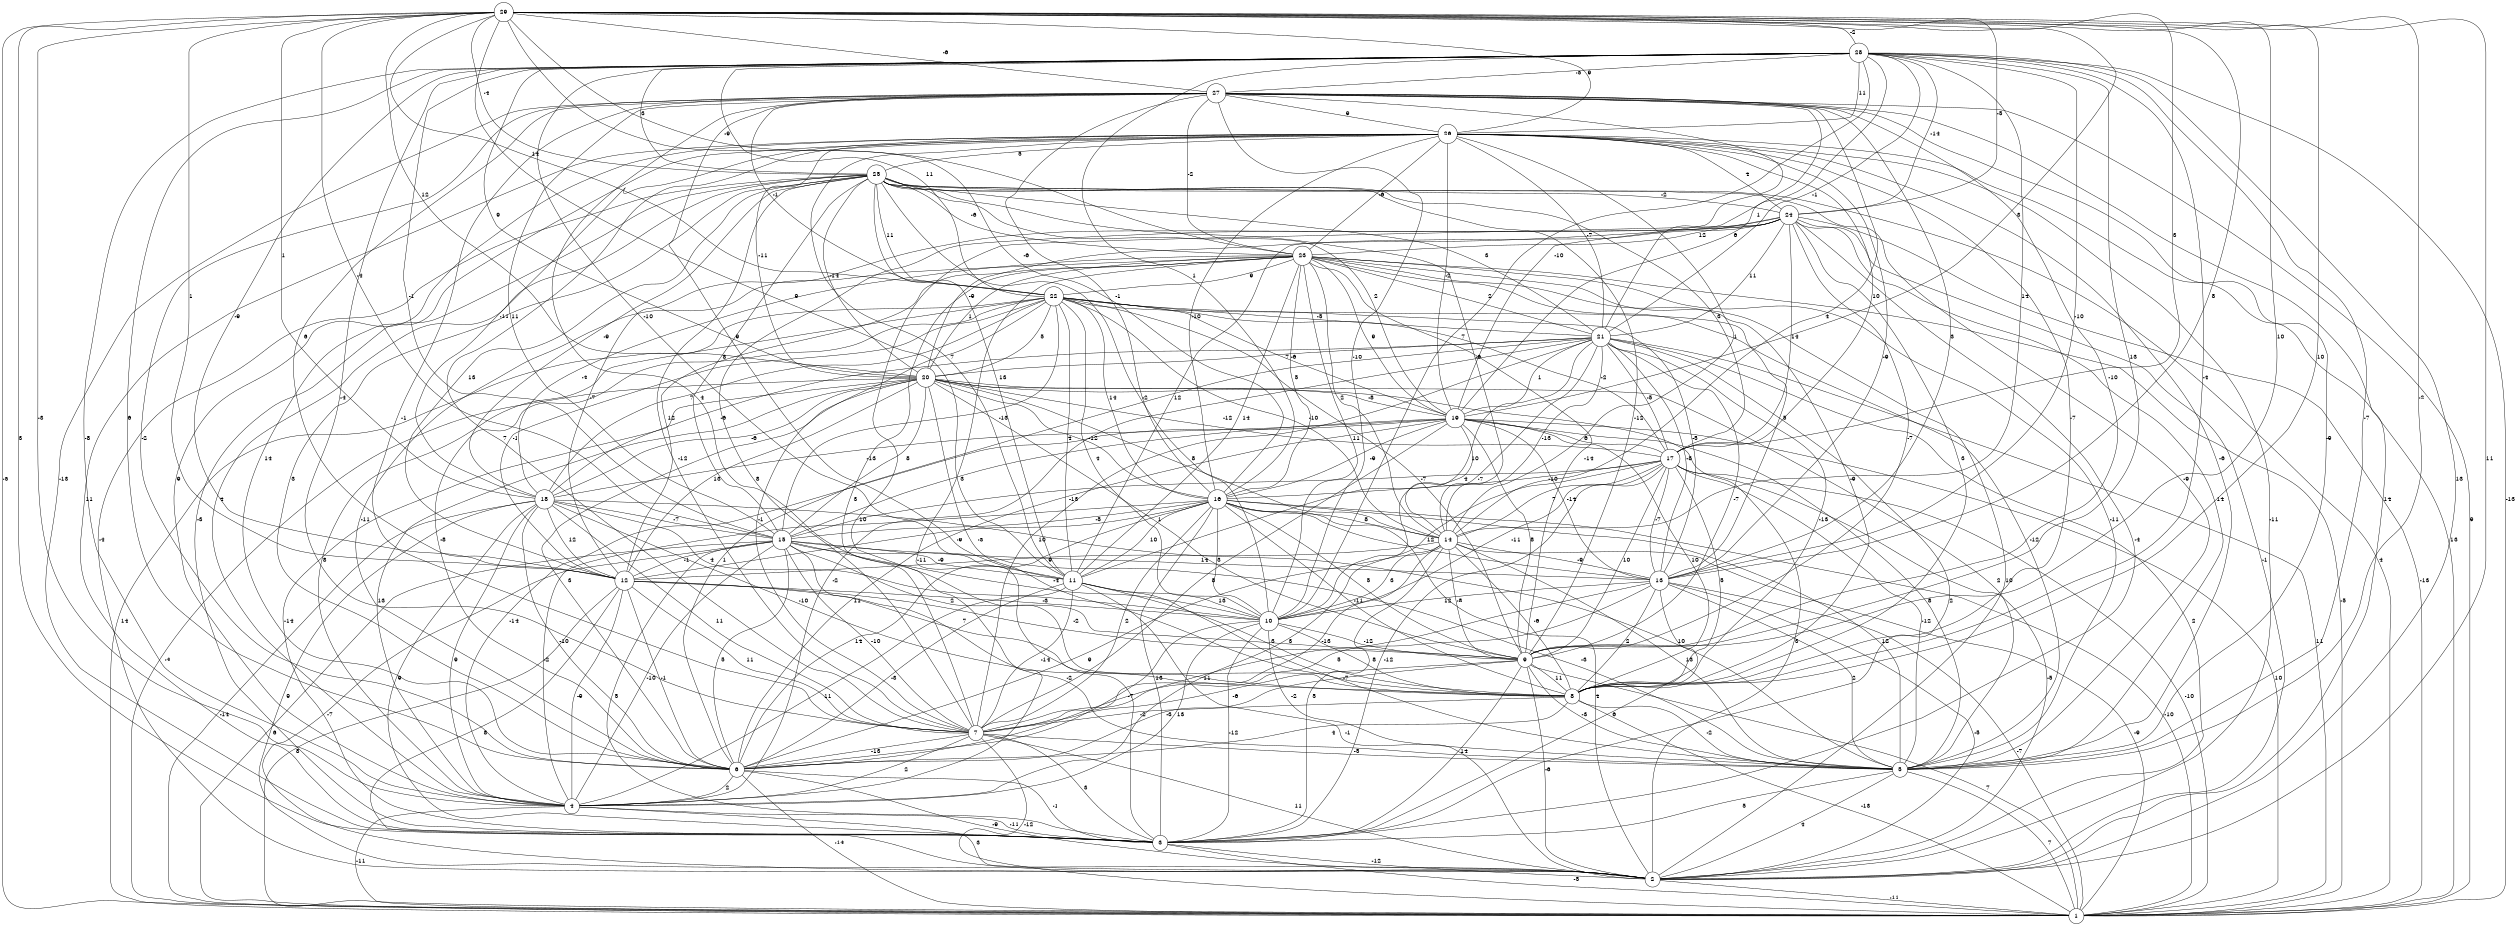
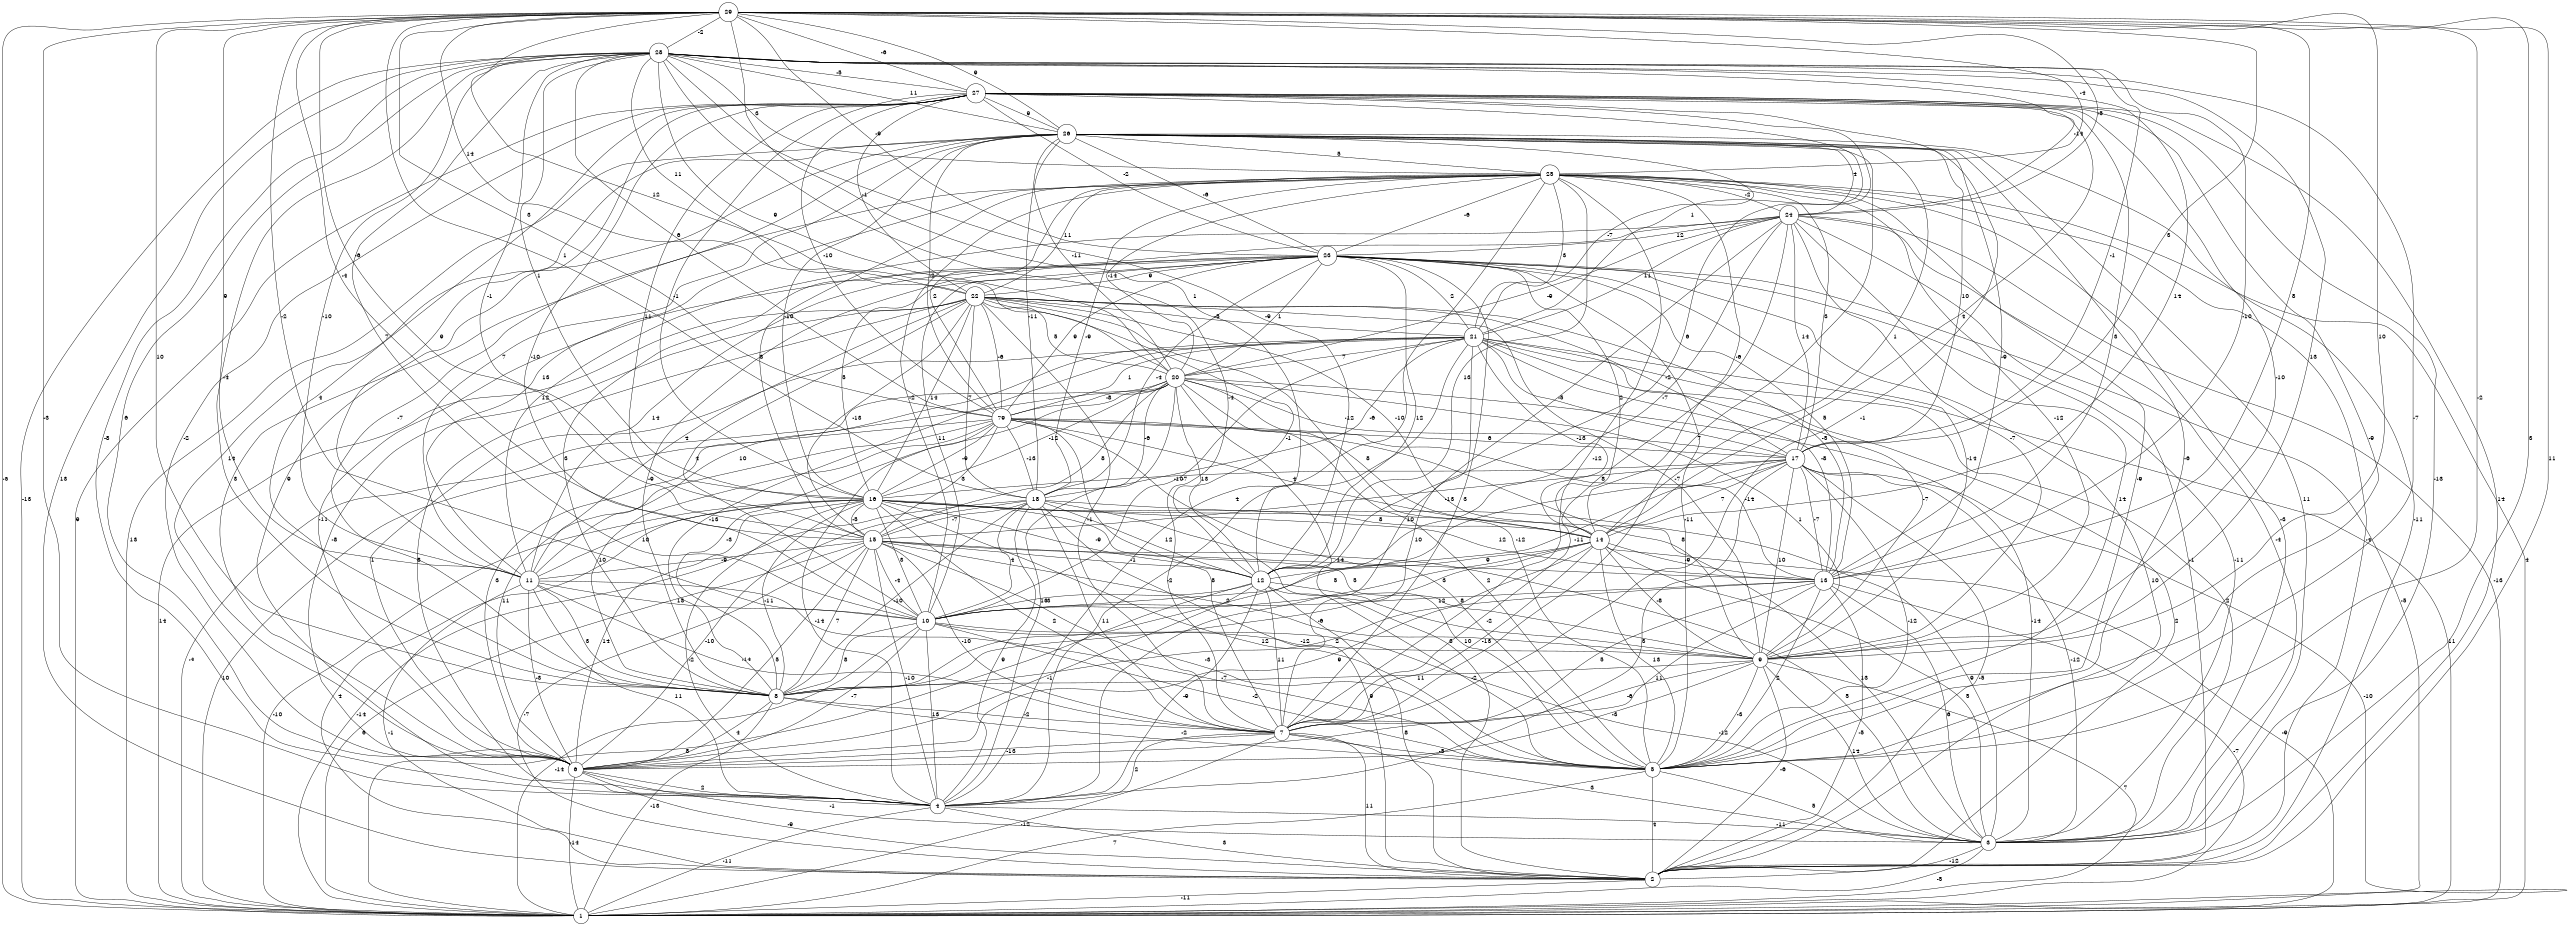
(1801, 197) -> (2126, 104)
none -> (287, 346)
(1455, 418) -> (1002, 418)
none -> (642, 725)
